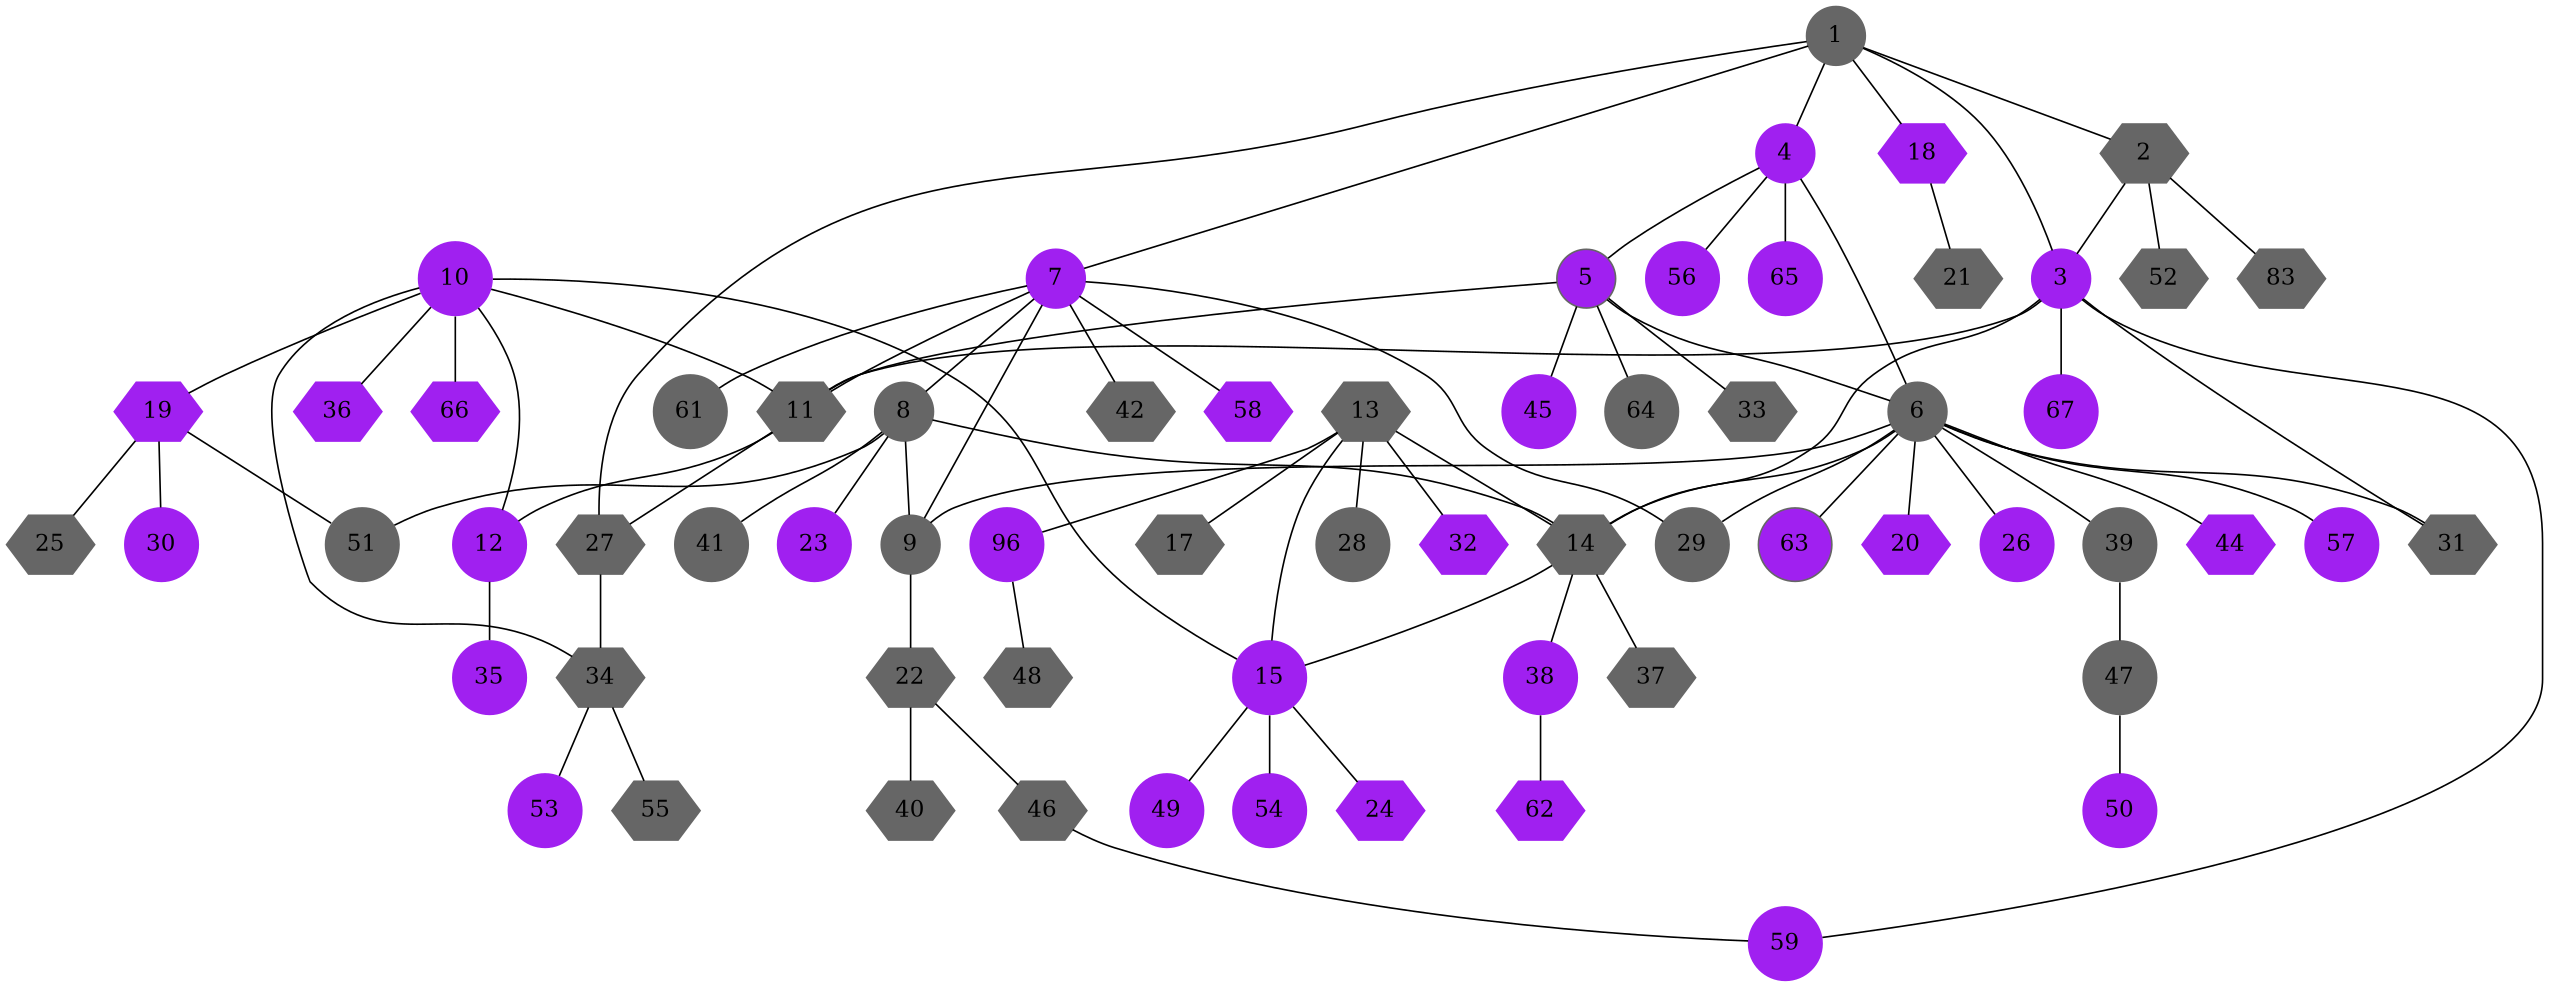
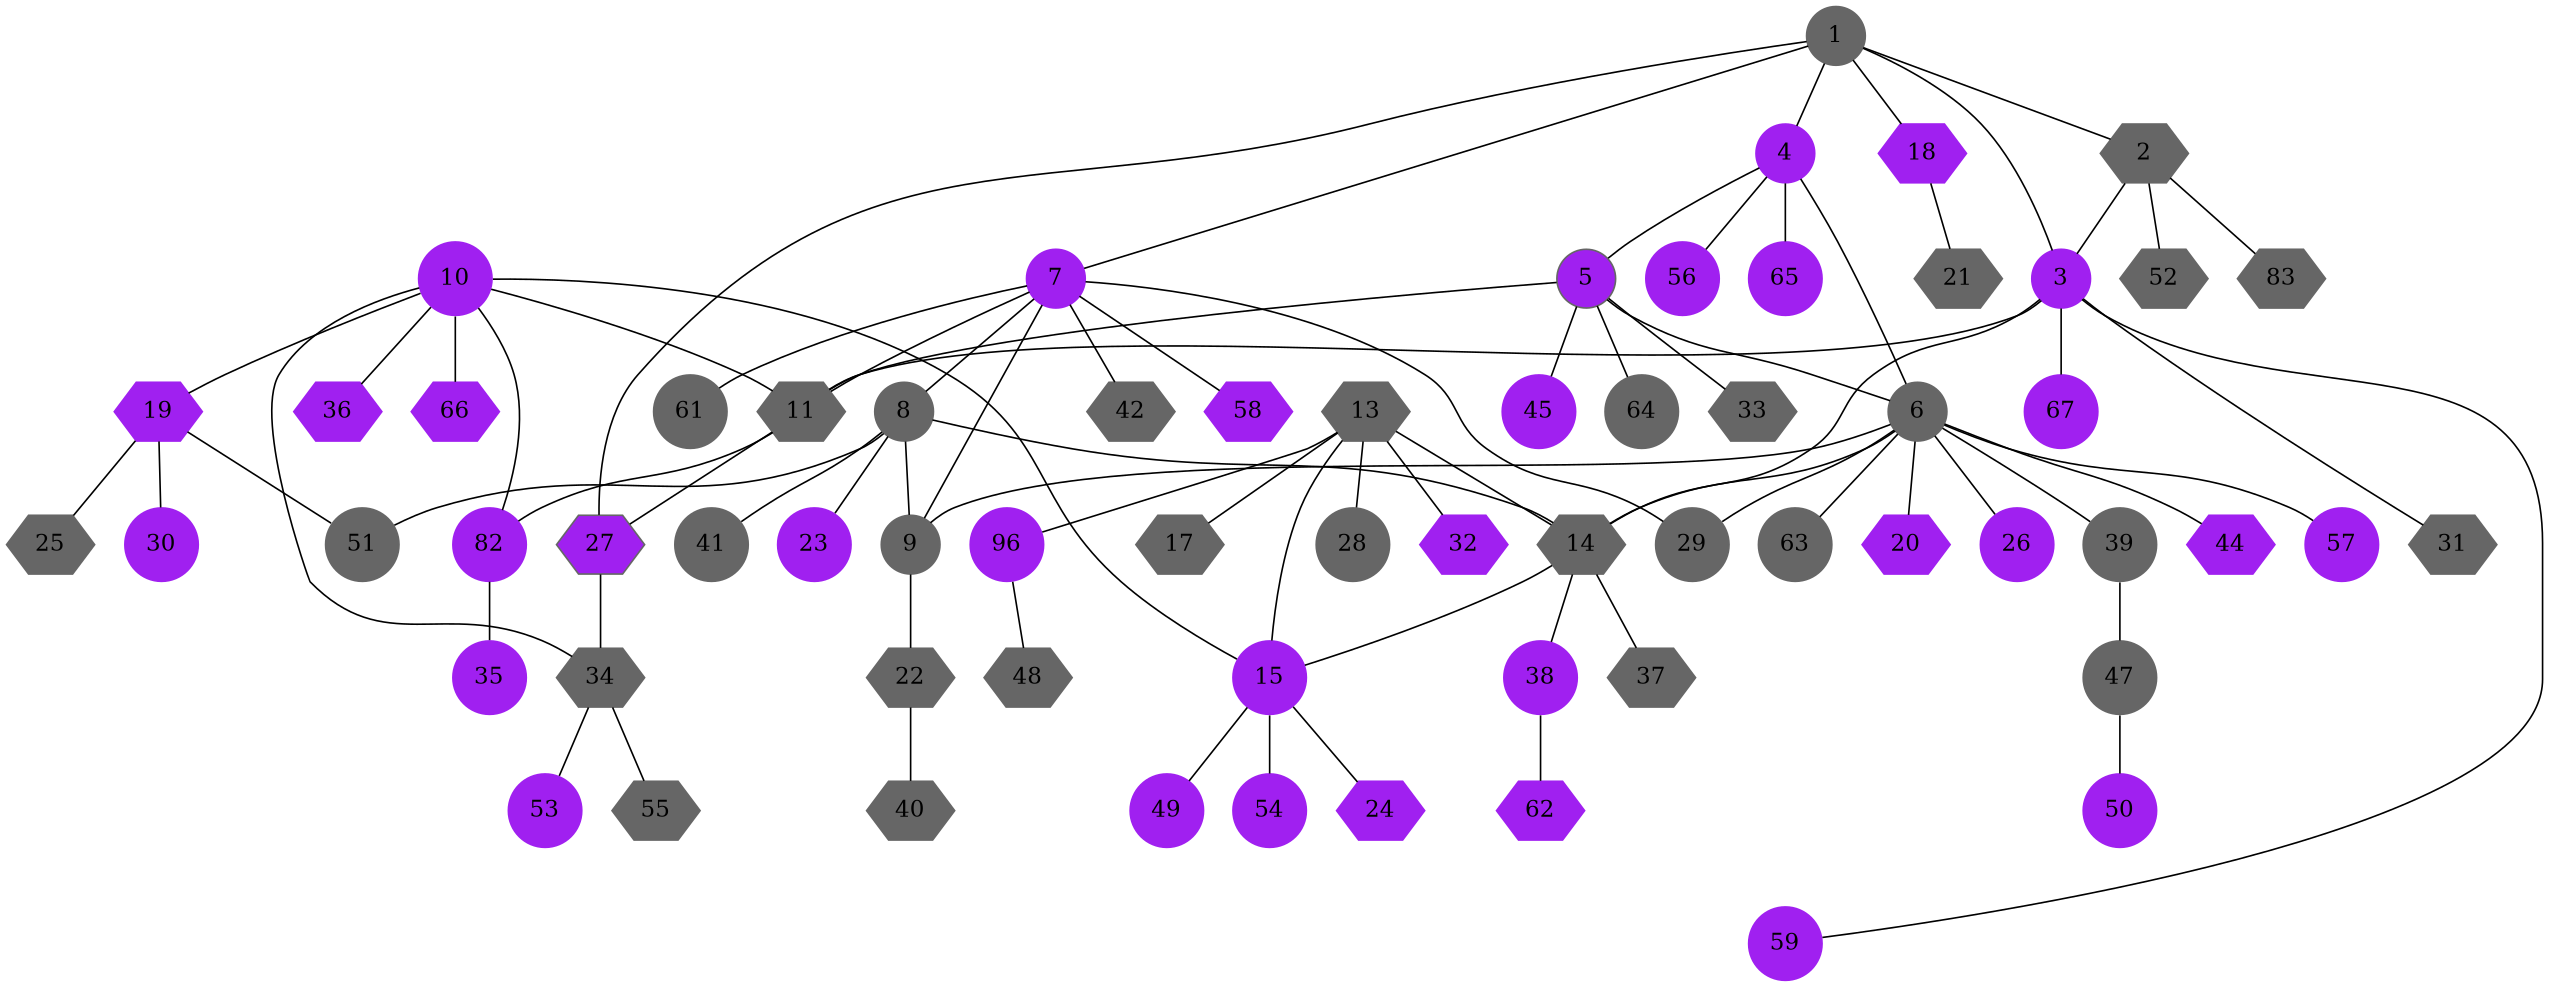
(2222, 474) -> none
(490, 545) -> (490, 545)
(601, 545) -> (601, 545)
(1795, 545) -> (1795, 545)
(1043, 811) -> none
